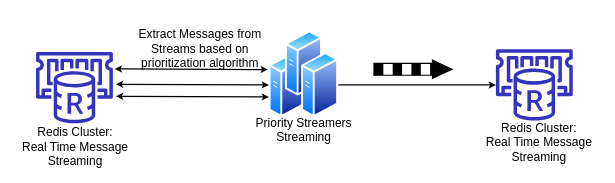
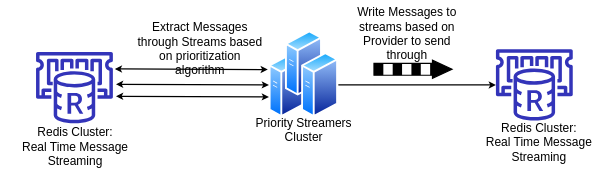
none -> (407, 33)
(200, 48) -> (200, 48)
(304, 129) -> (304, 129)
